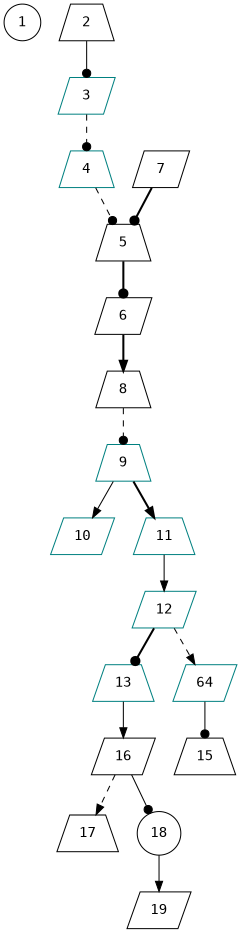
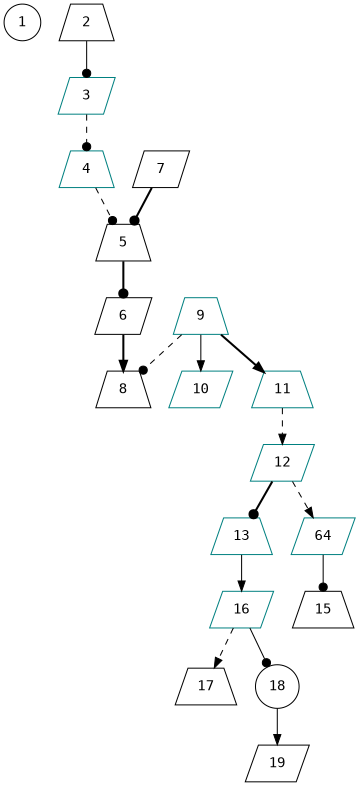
(123, 422) -> (164, 351)
(164, 568) -> (282, 421)
(123, 756) -> (242, 610)
